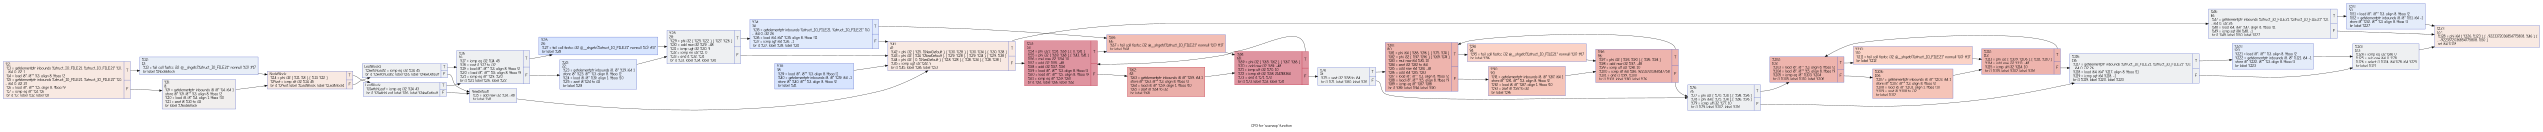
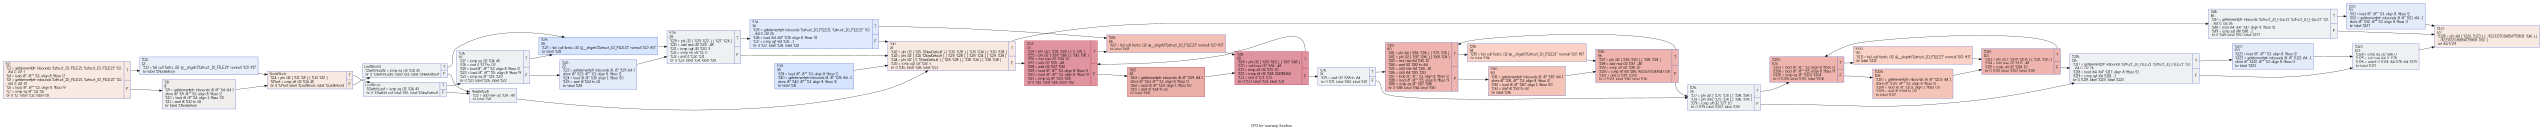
(451, 67) -> (497, 34)
